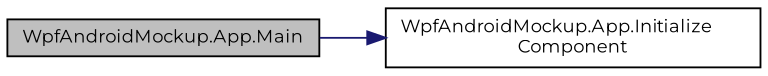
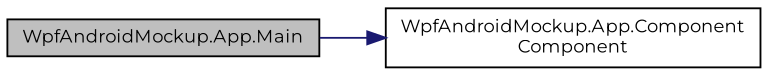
(573, 38) -> (573, 38)
